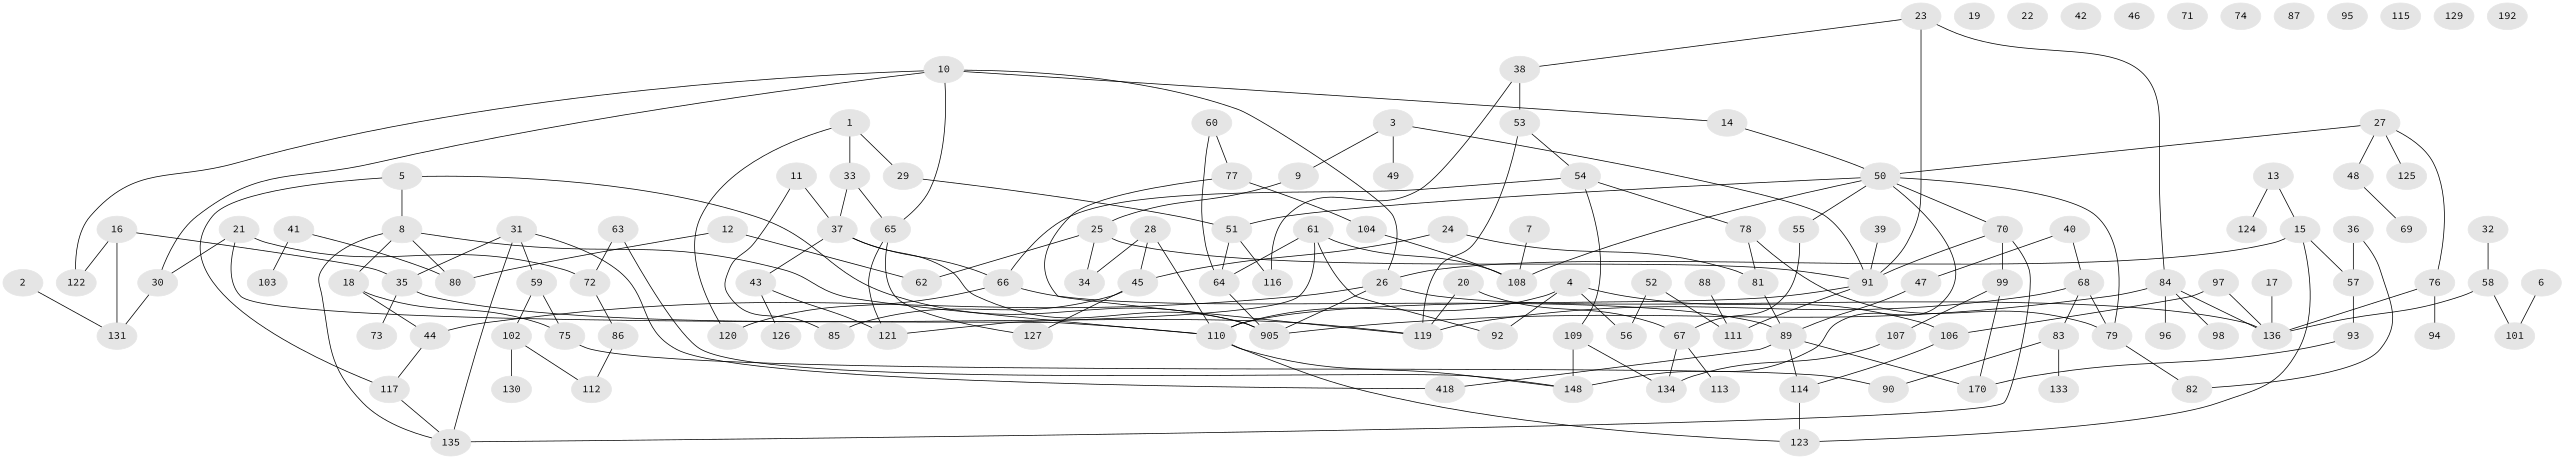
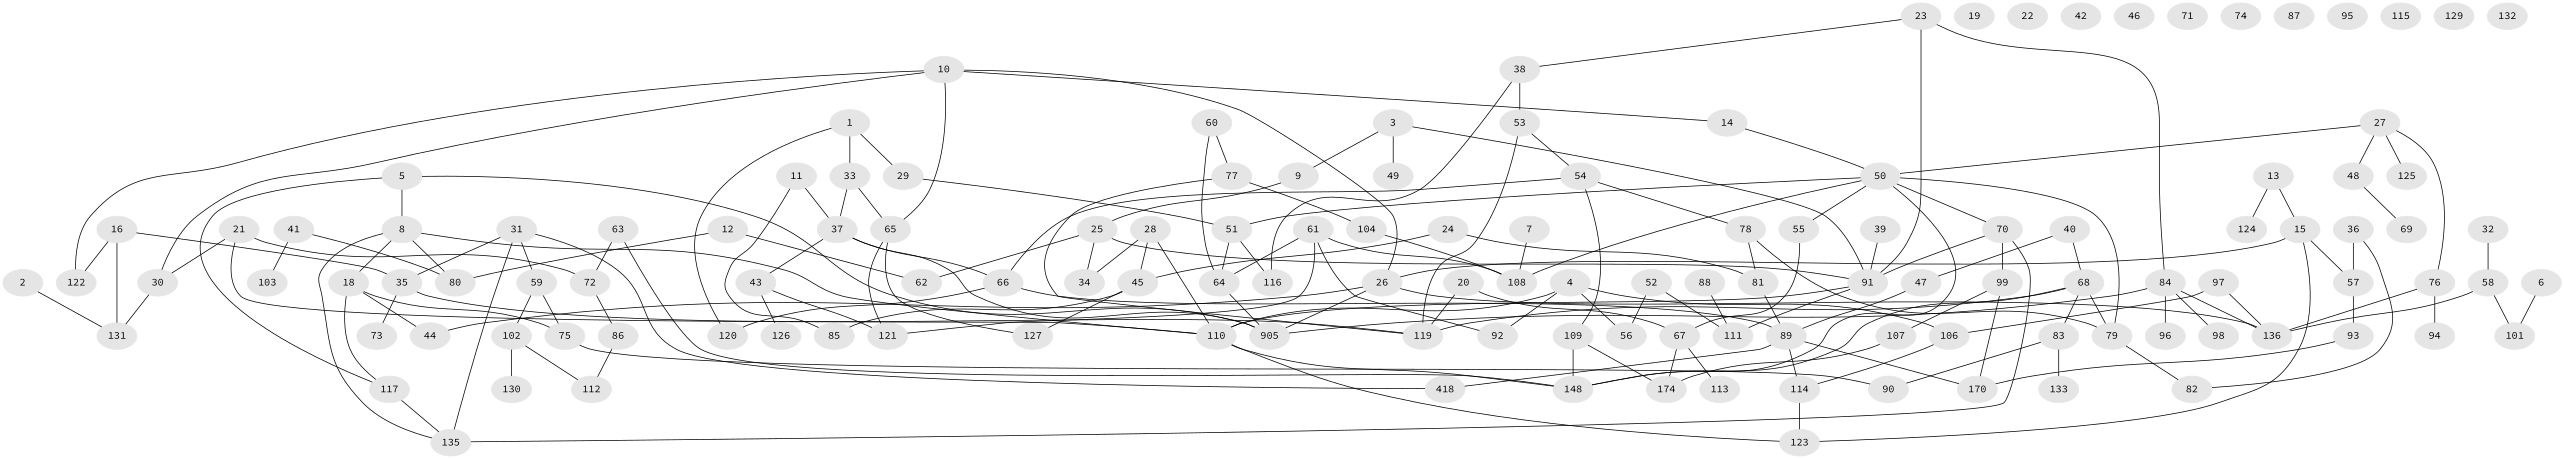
(2507, 16) -> (2507, 16)
(2272, 283) -> none
none -> (1845, 345)
(410, 363) -> (348, 343)
(1666, 389) -> (1666, 389)
